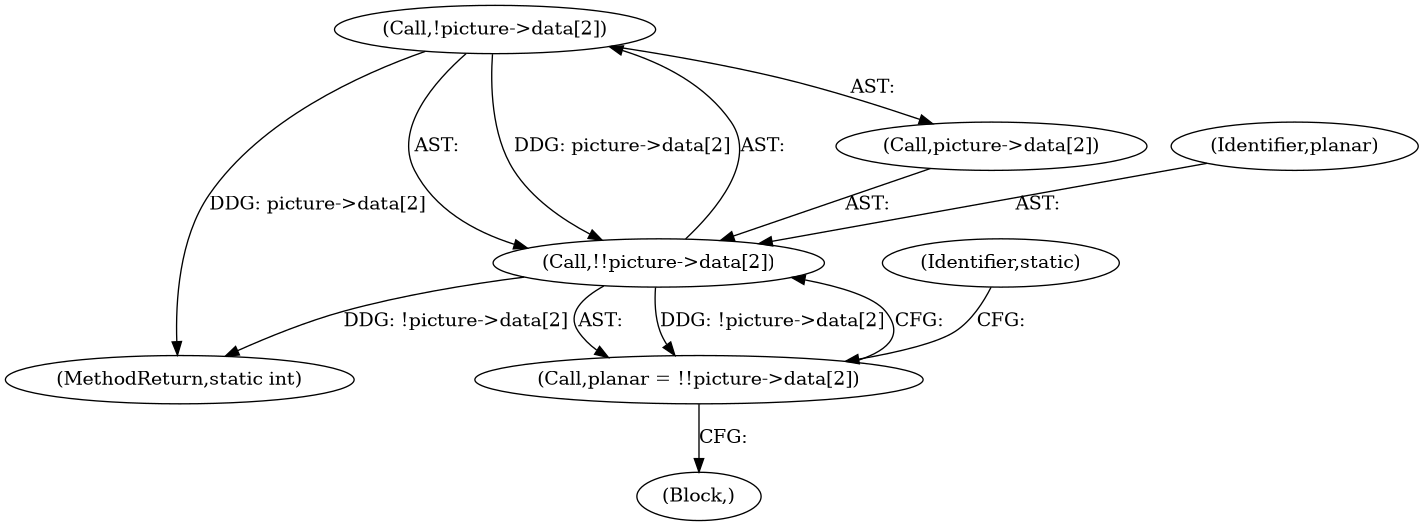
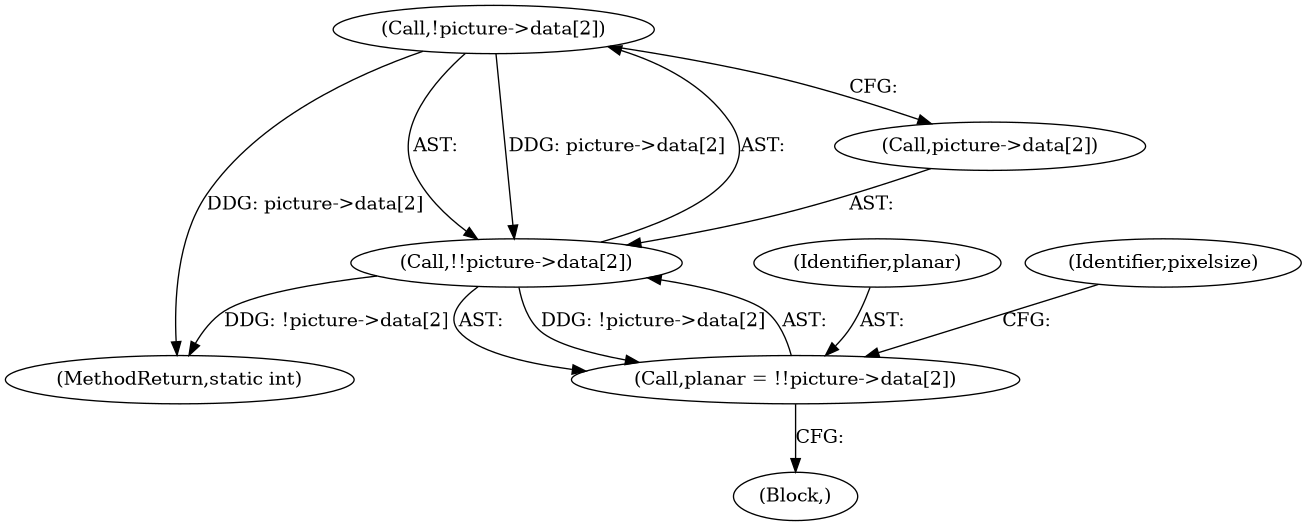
(876, 88) -> (877, 88)
(989, 202) -> (856, 319)
(1001, 263) -> (1163, 263)
(922, 321) -> (808, 321)
